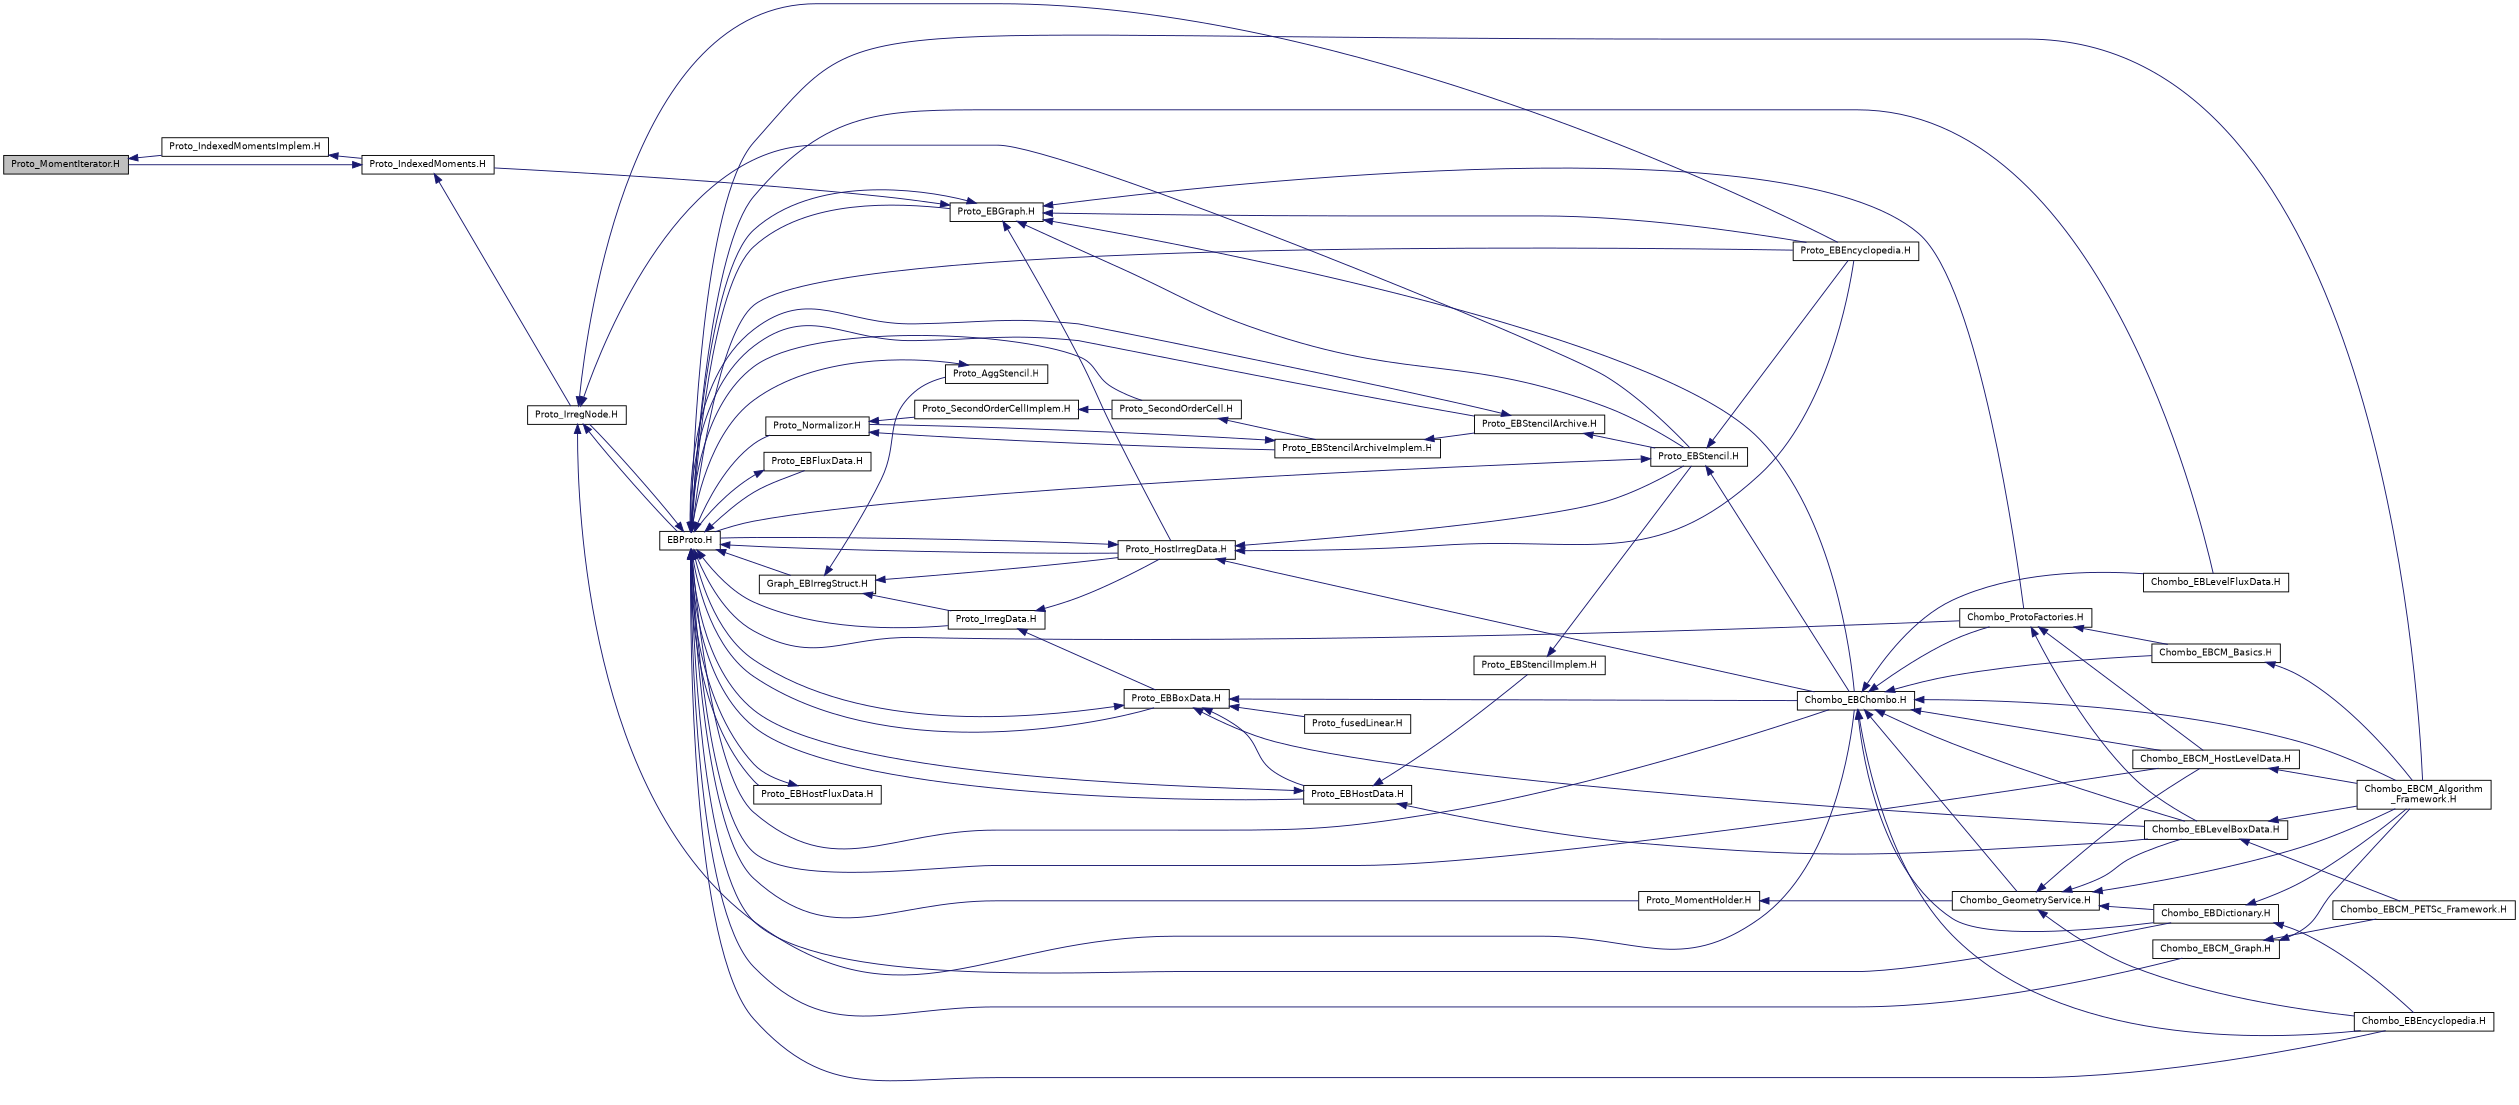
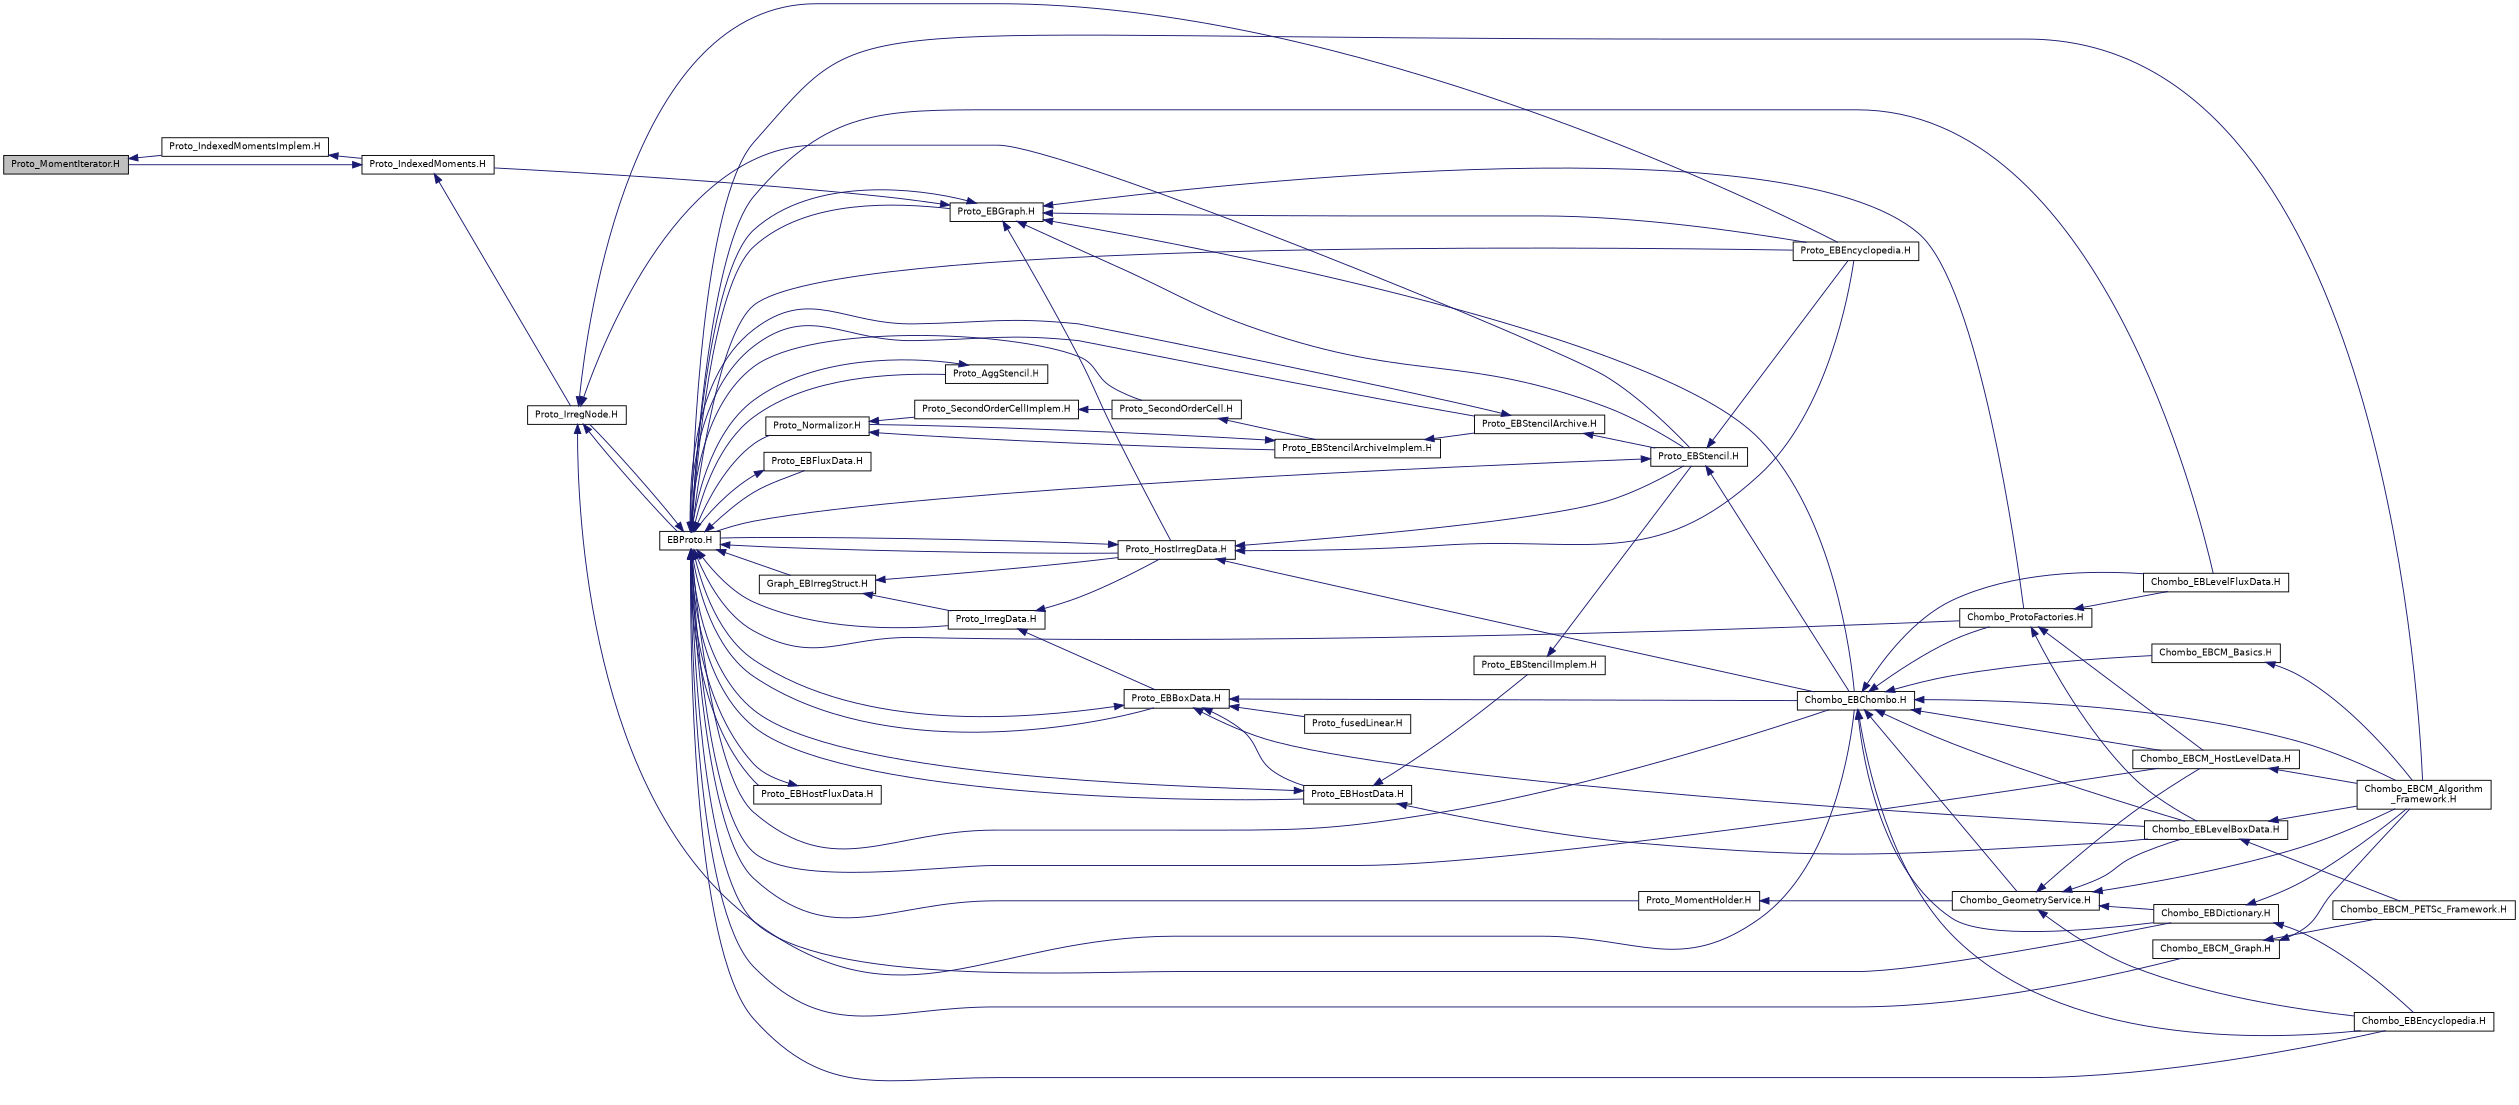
(886, 466) -> (787, 398)
(2126, 636) -> (2126, 599)
